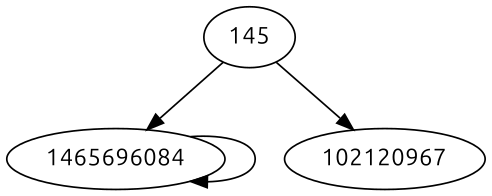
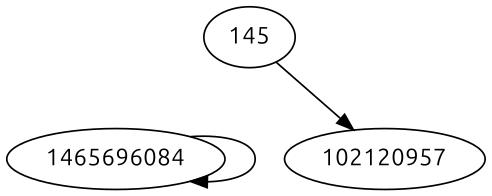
(192, 90) -> none
(385, 159) -> (385, 159)
